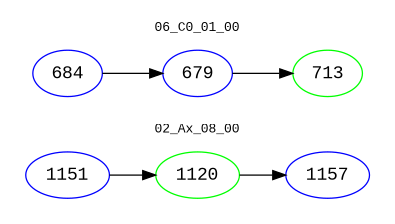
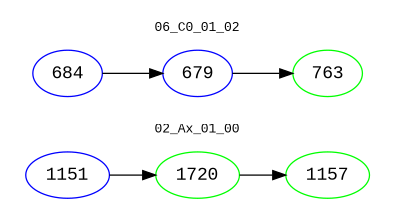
(198, 28) -> (198, 28)
(328, 73) -> (328, 73)
(198, 129) -> (198, 129)
(198, 175) -> (198, 175)
(328, 175) -> (328, 175)
